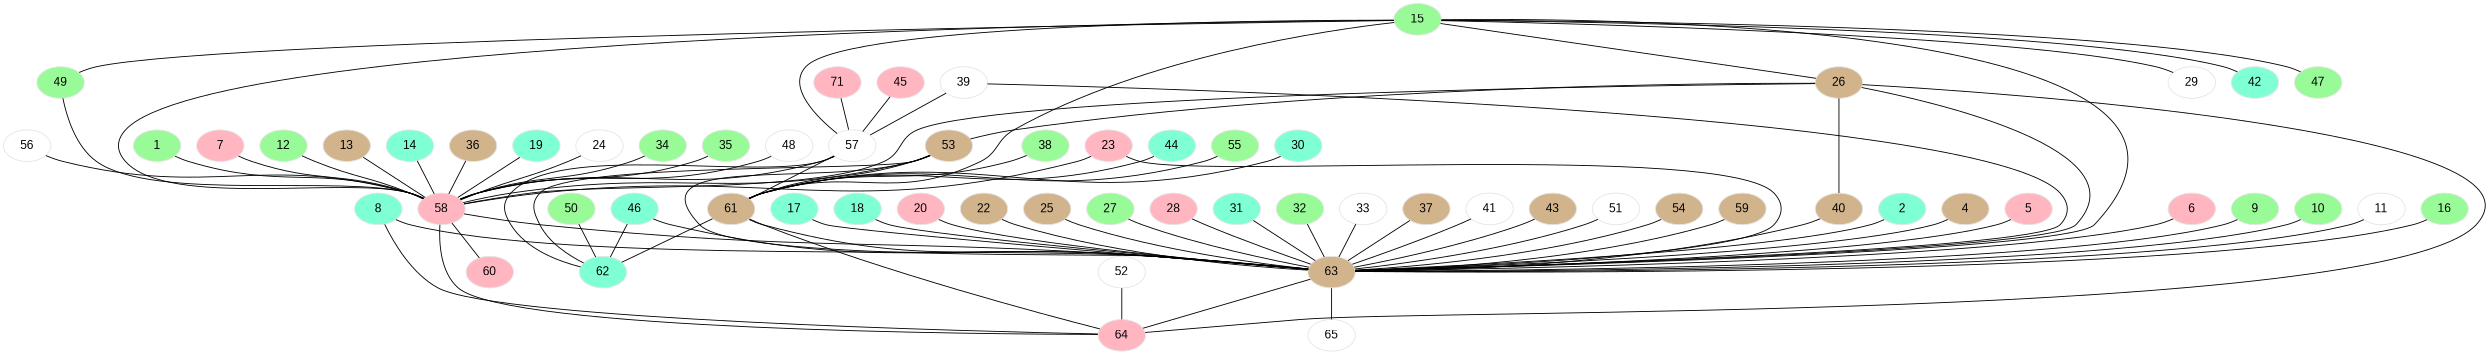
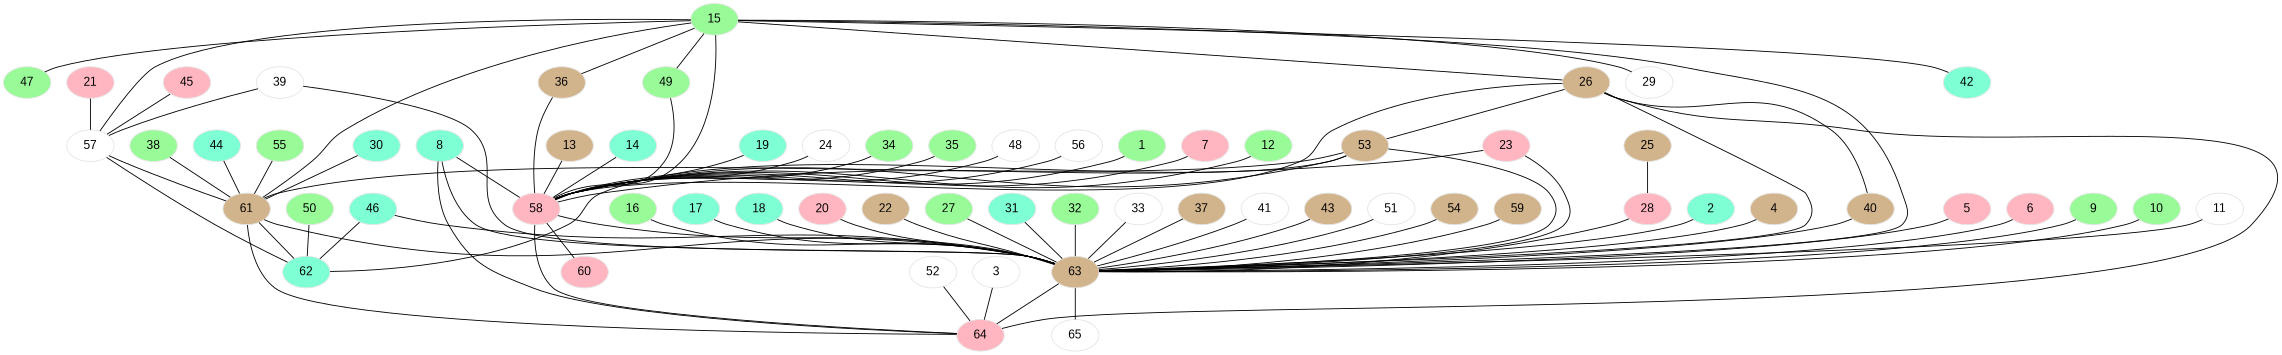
none -> (638, 51)
(837, 83) -> (90, 83)
(647, 179) -> (493, 180)
(1185, 251) -> (1648, 177)
none -> (996, 272)
